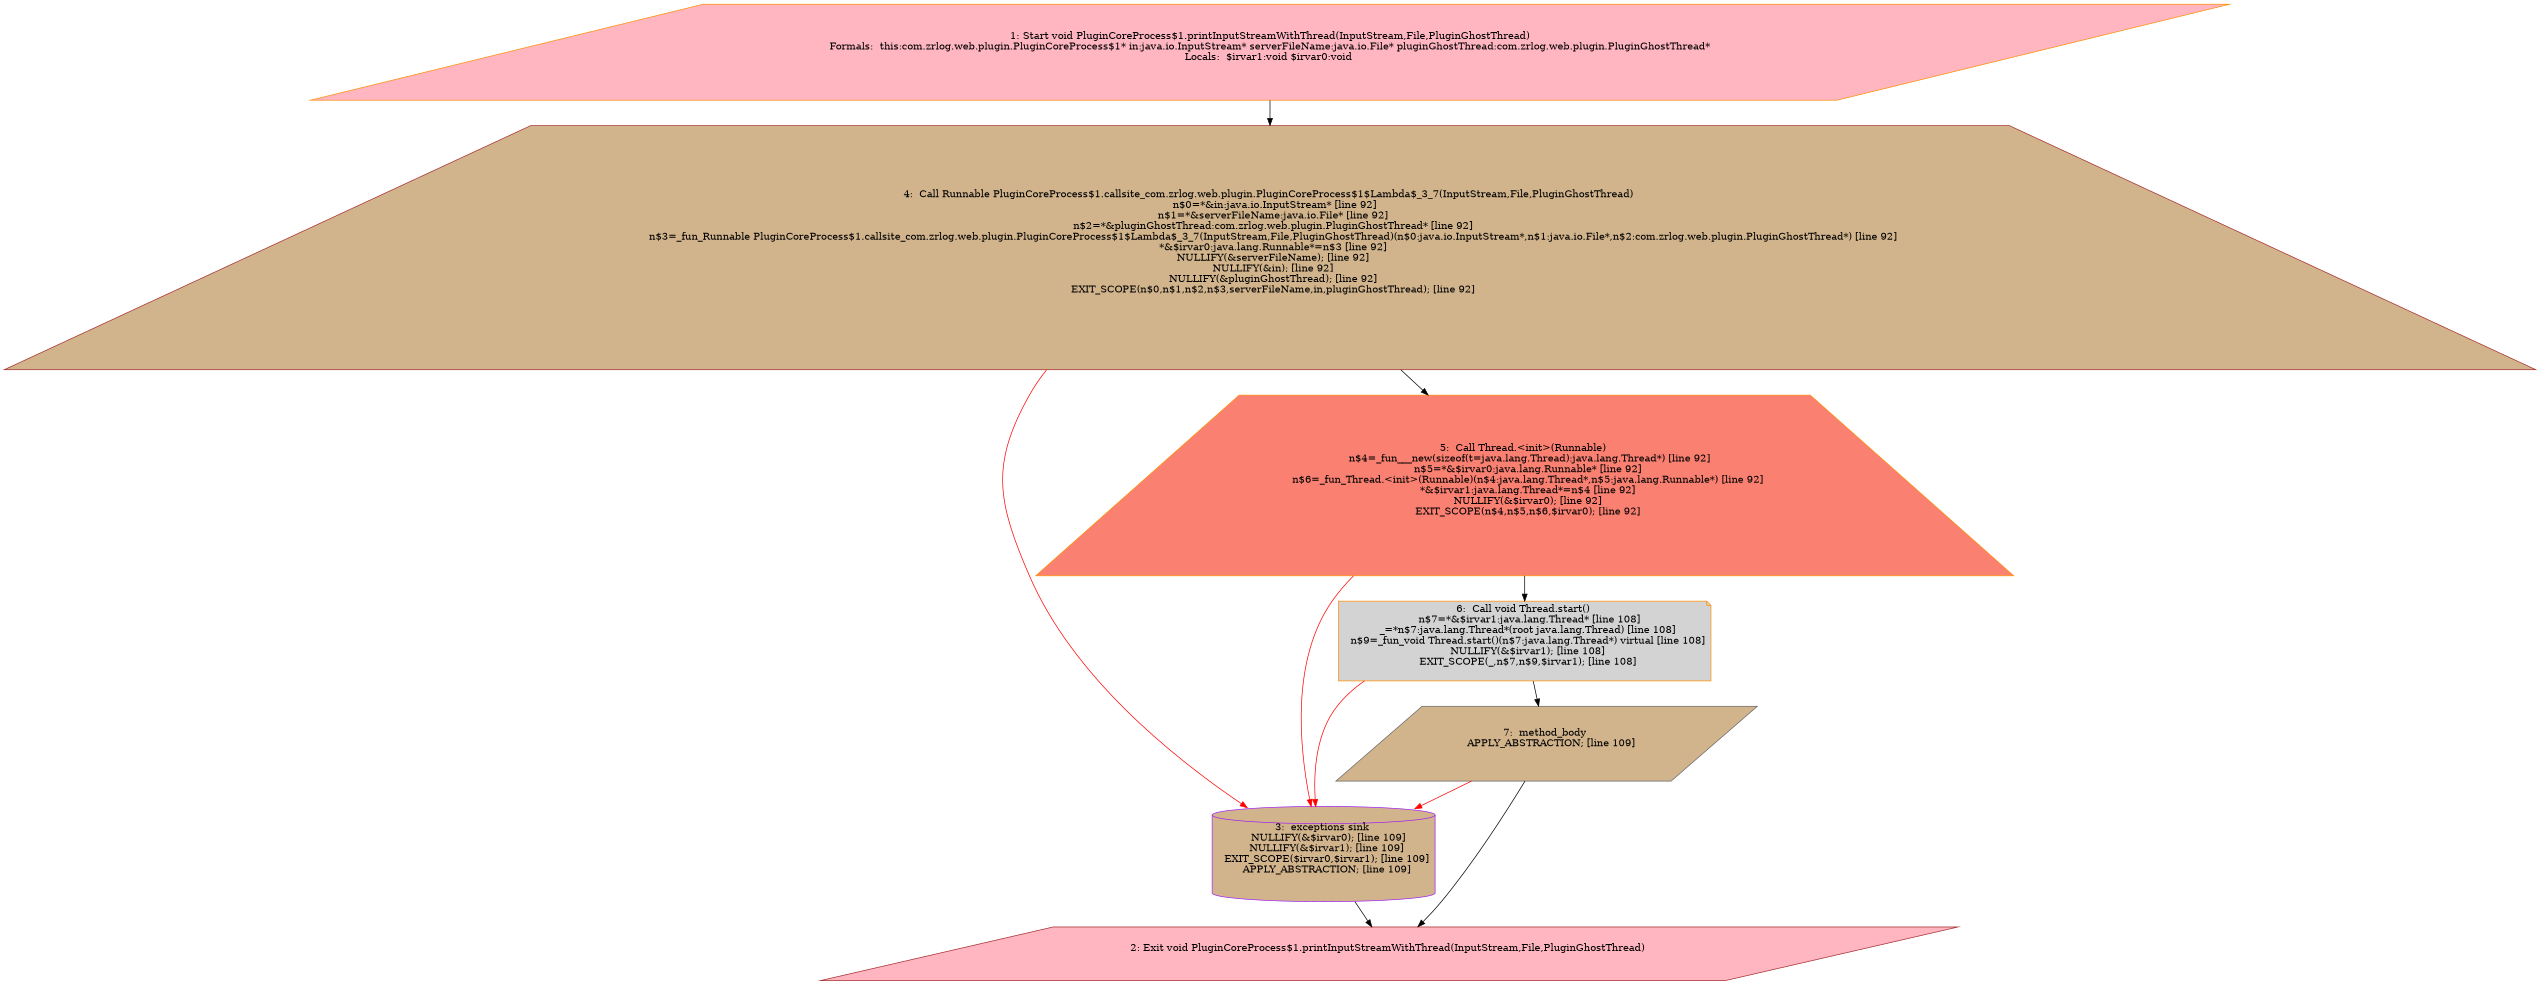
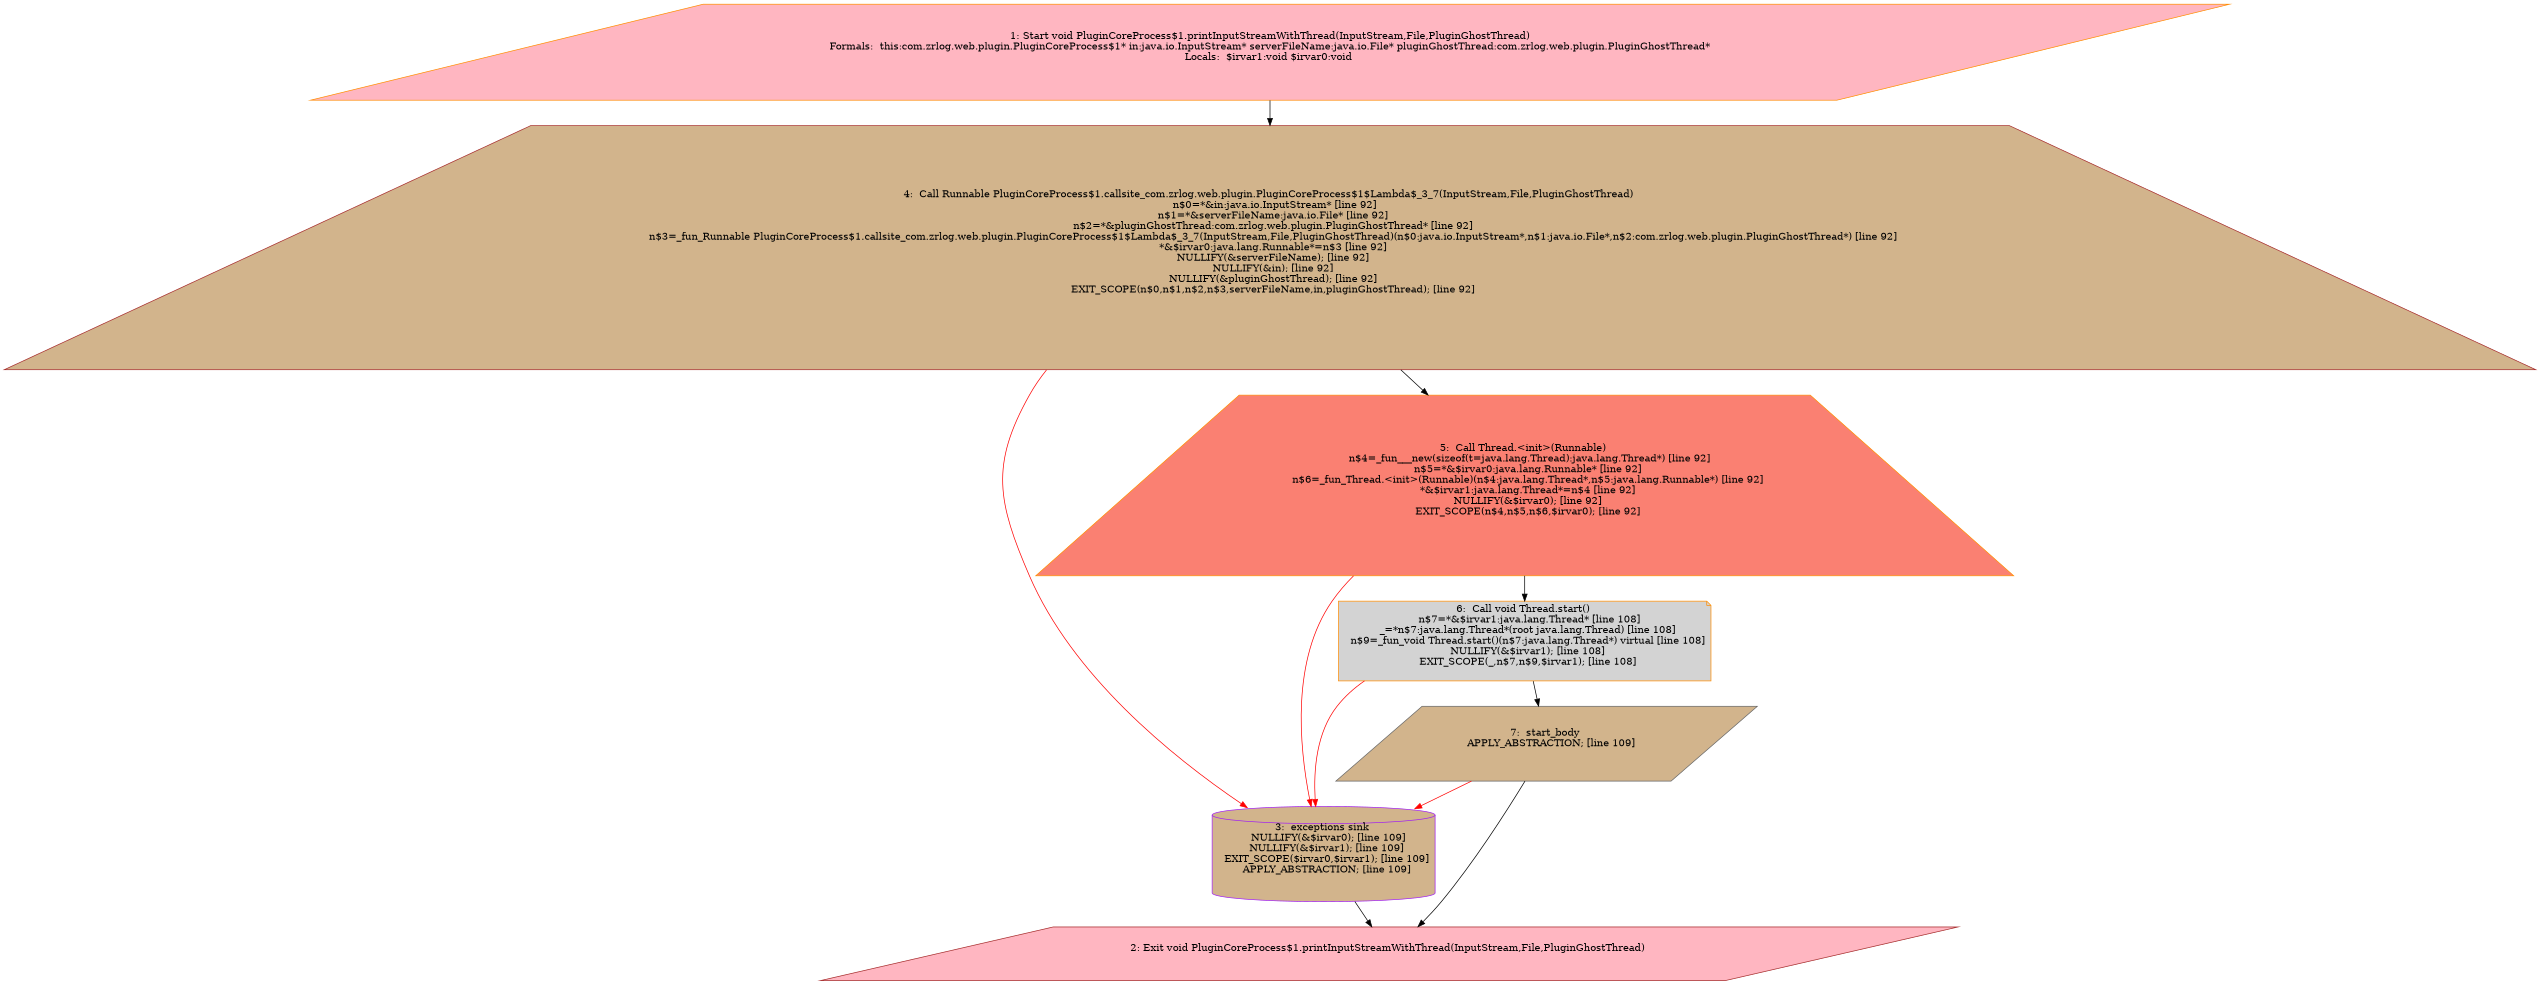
(1547, 744) -> (1547, 744)
